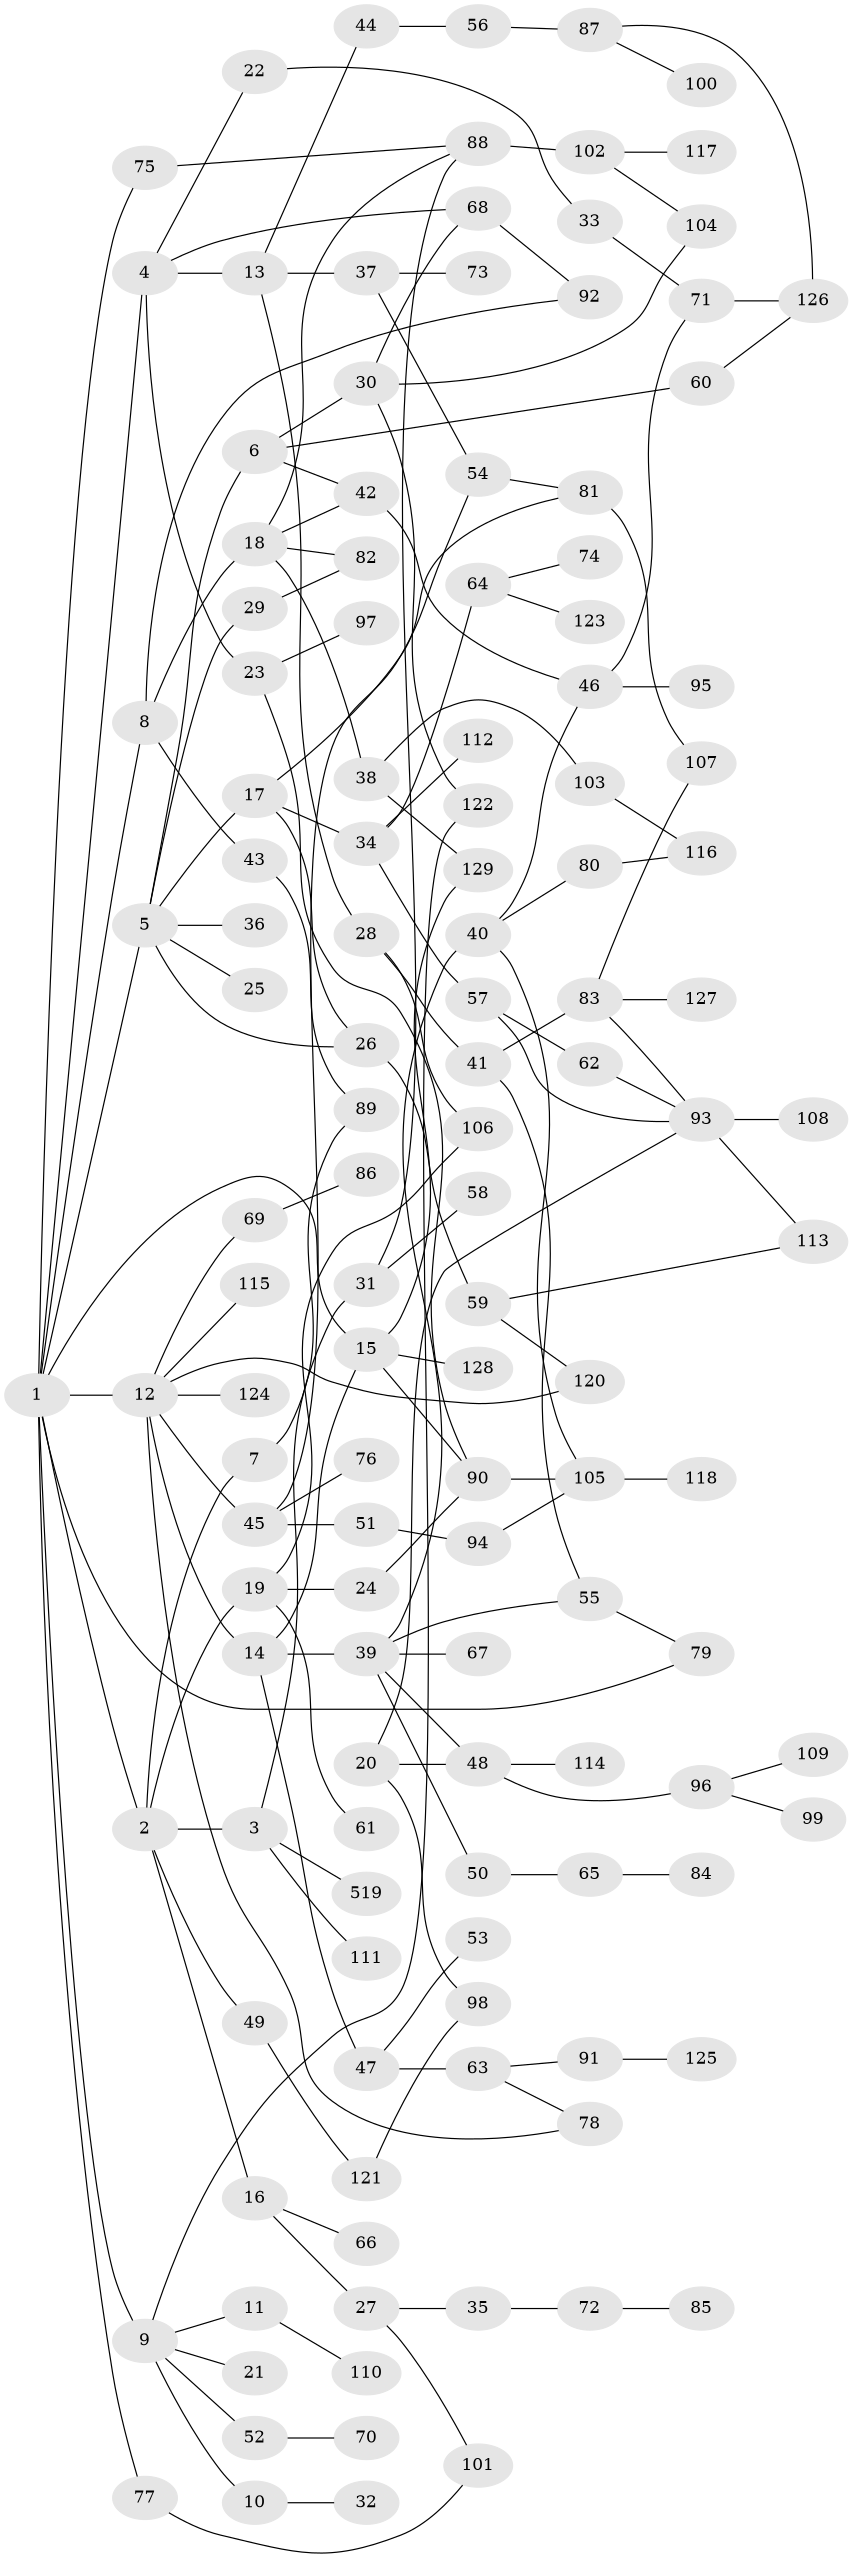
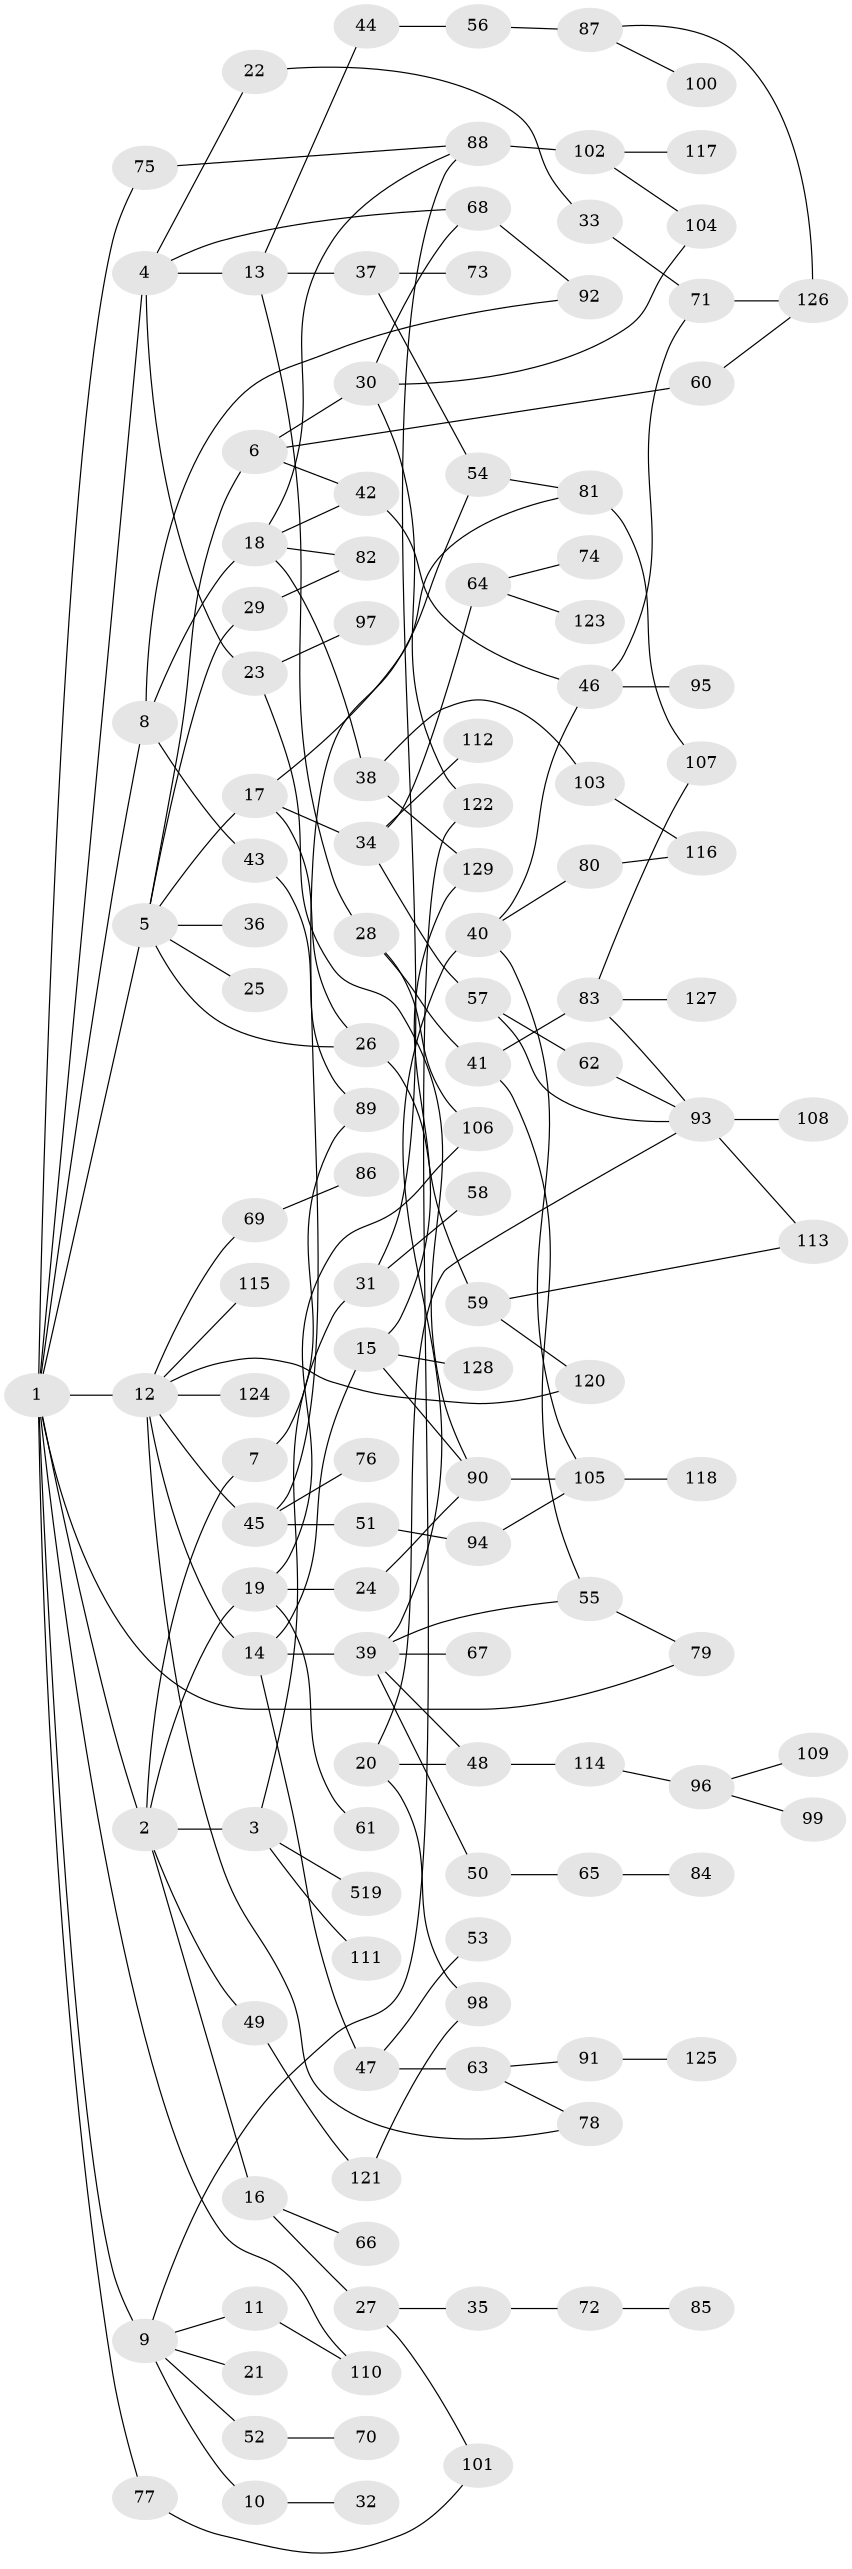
(210, 1193) -> (118, 1921)
(586, 1800) -> (647, 1776)
